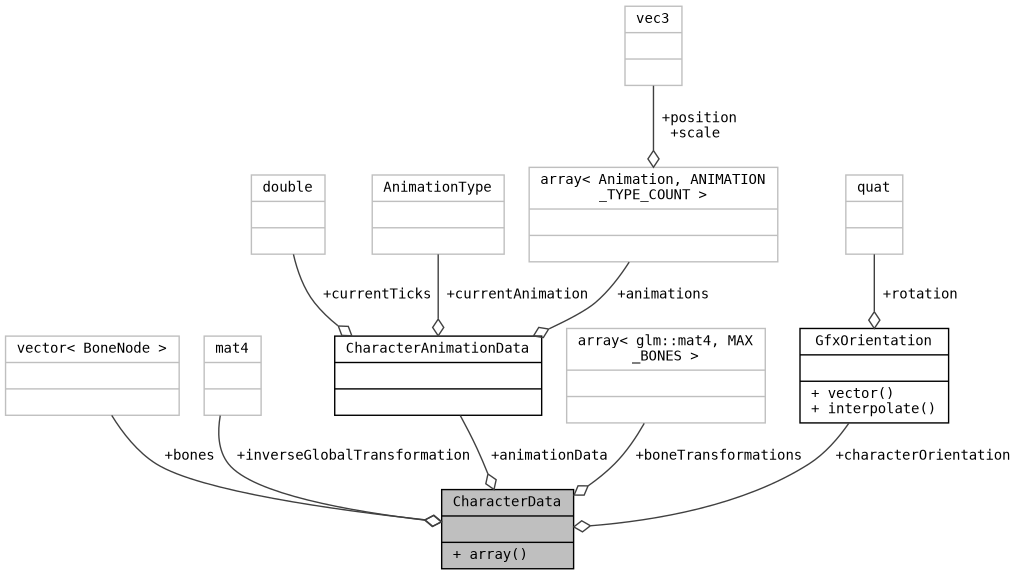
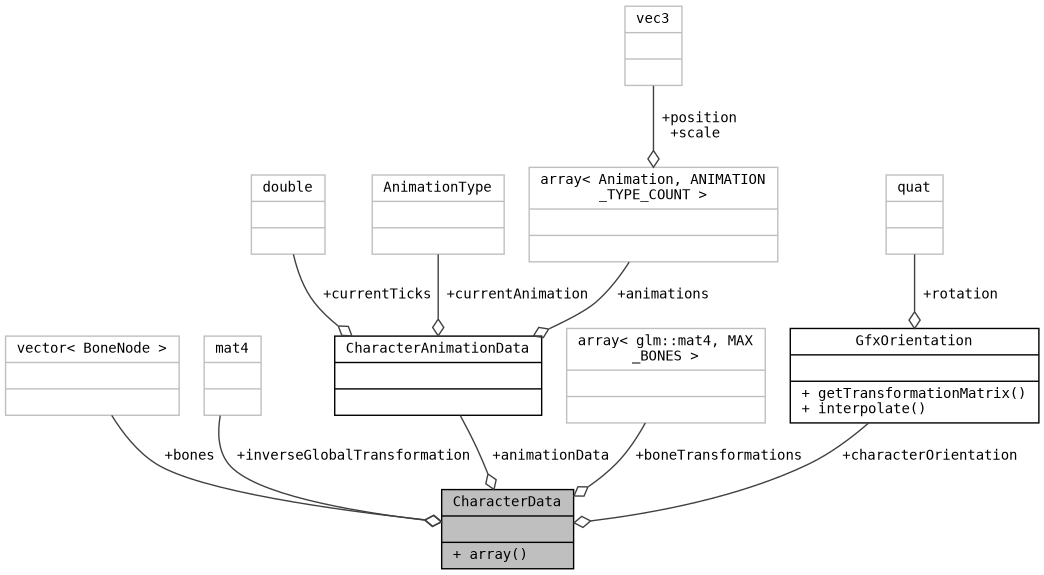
(853, 394) -> (915, 394)
